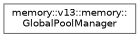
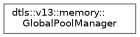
(70, 19) -> (70, 19)
